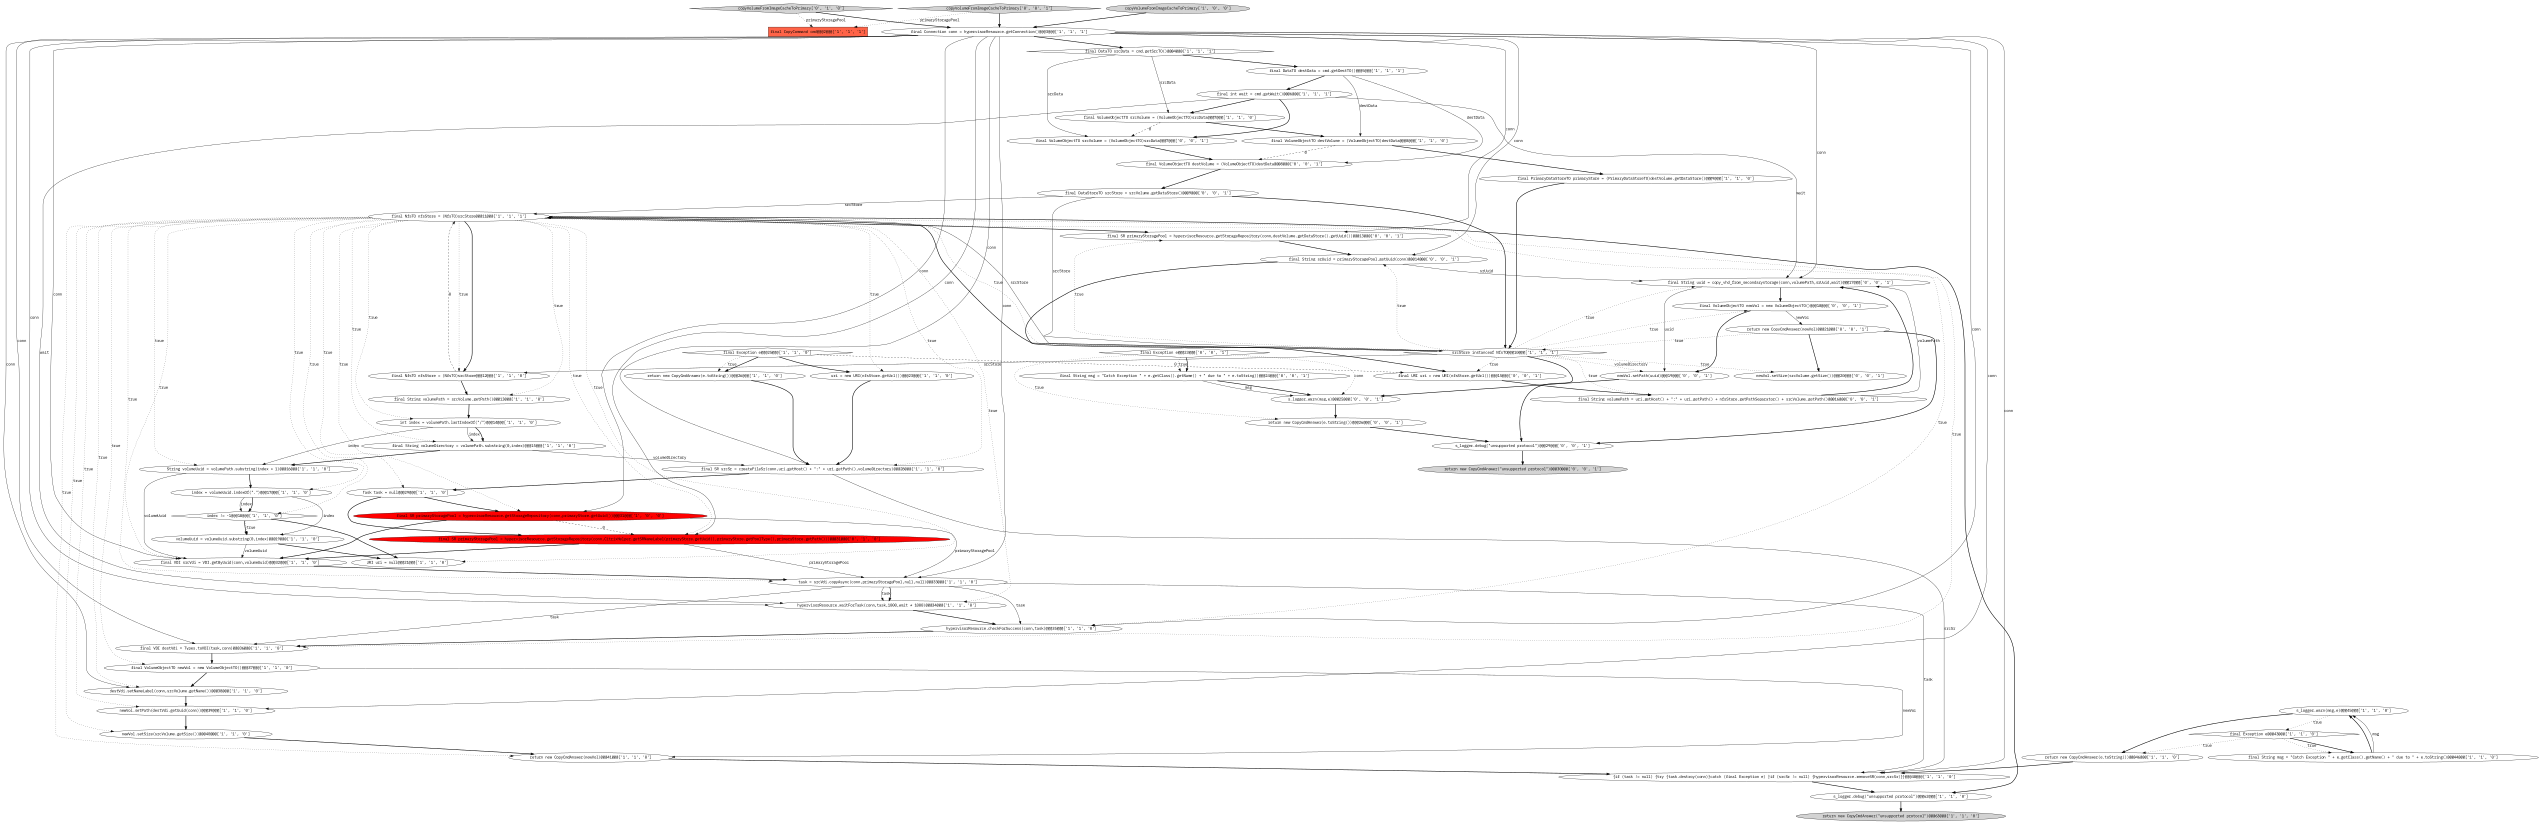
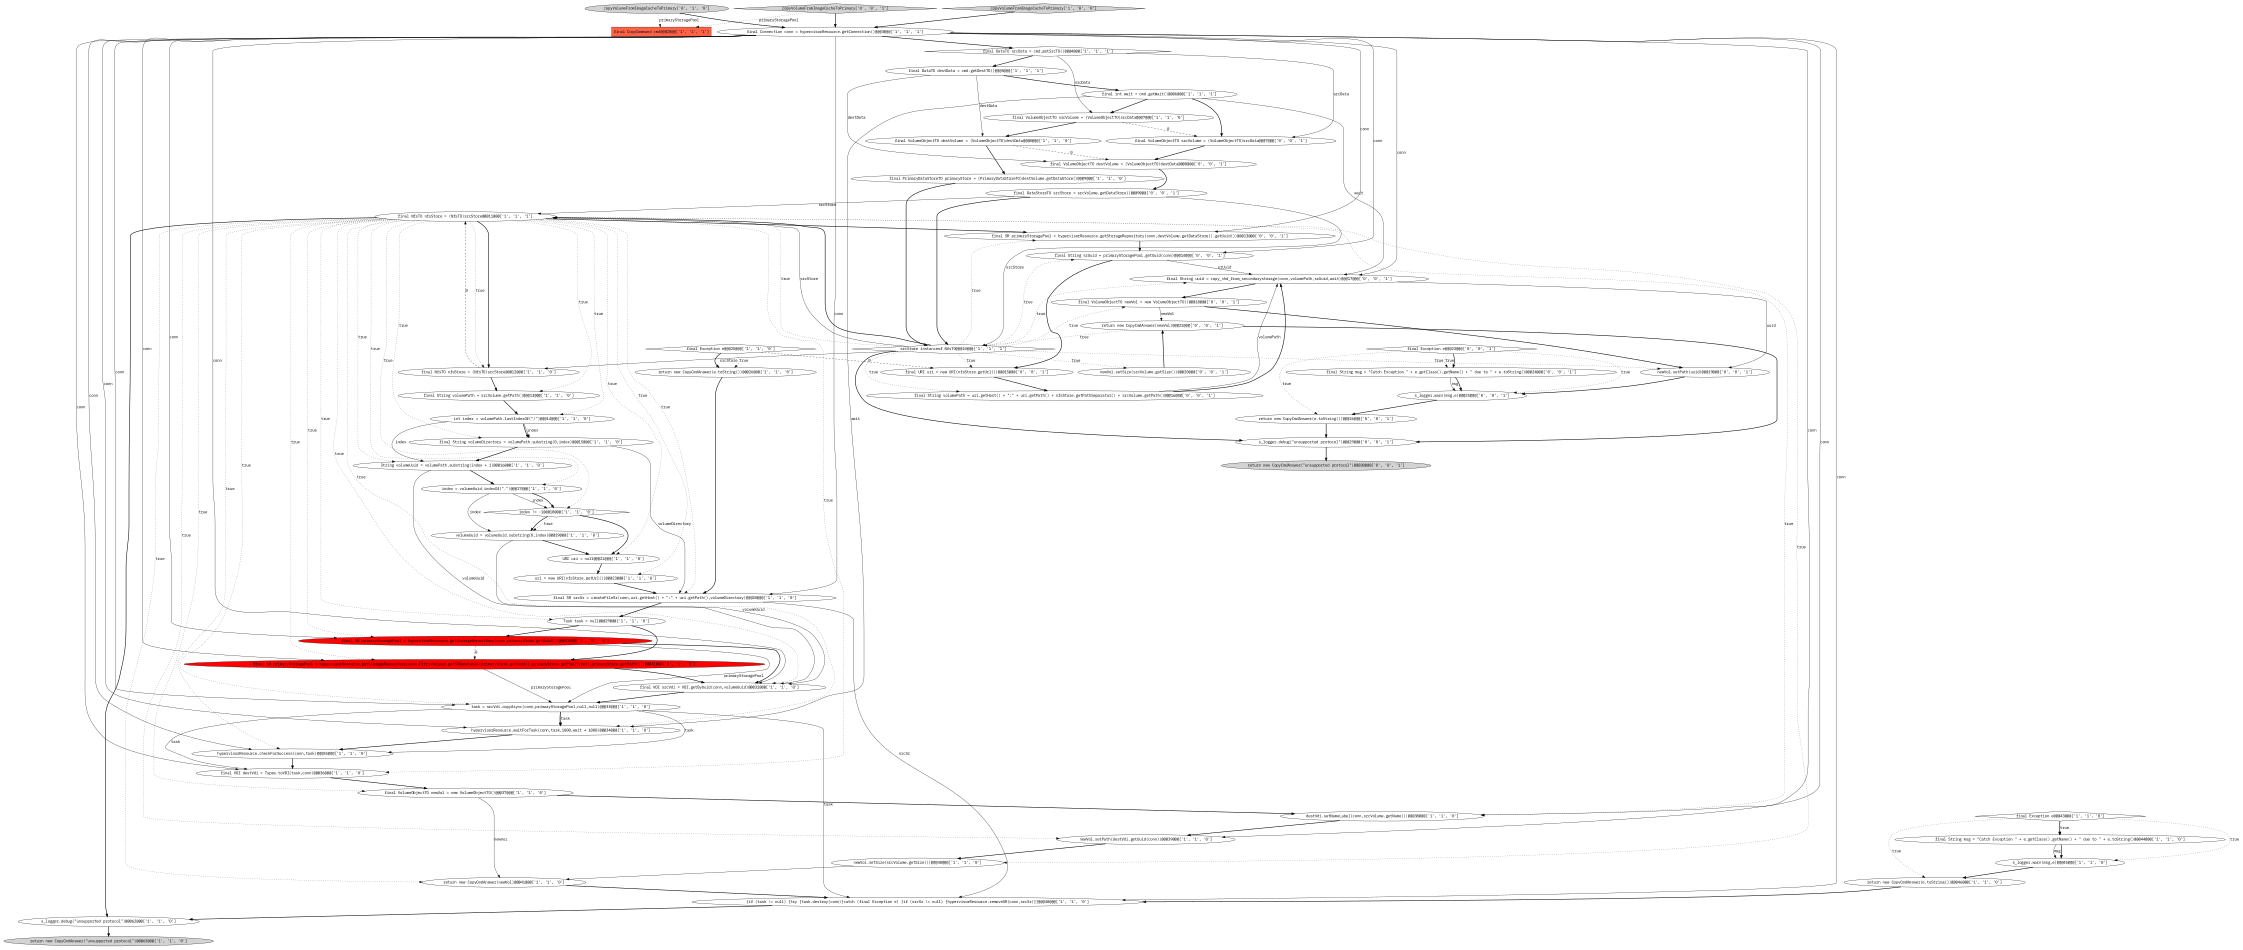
(791, 9) -> (657, 9)
(1178, 9) -> (1044, 9)
(1814, 351) -> (1163, 350)
(1631, 364) -> (1439, 361)
(818, 367) -> (600, 567)
(1359, 376) -> (1626, 372)
(2309, 722) -> (2228, 835)
(388, 746) -> (711, 873)
